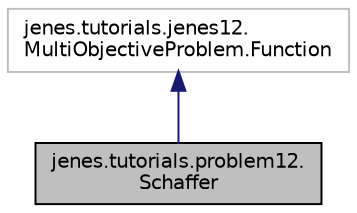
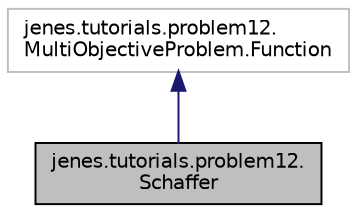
(178, 40) -> (178, 40)
